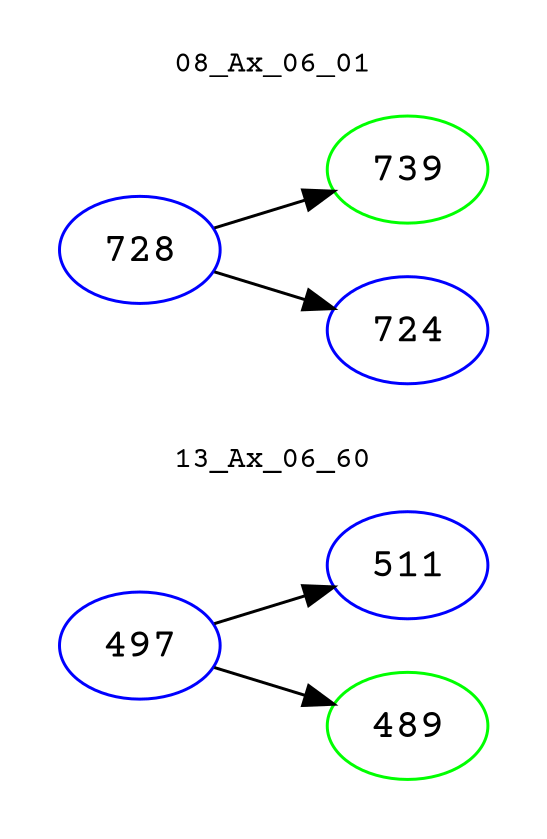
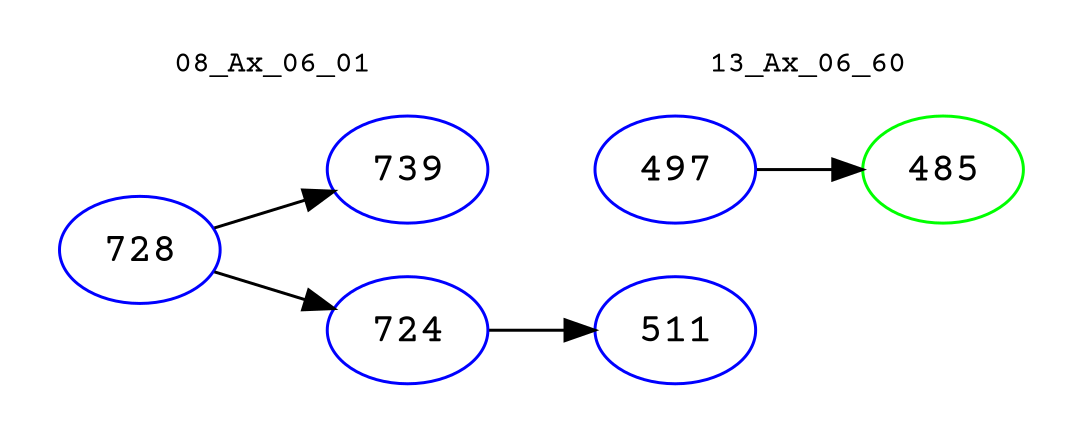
(408, 170) -> (408, 170)
(260, 610) -> (531, 330)
(408, 726) -> (943, 170)
